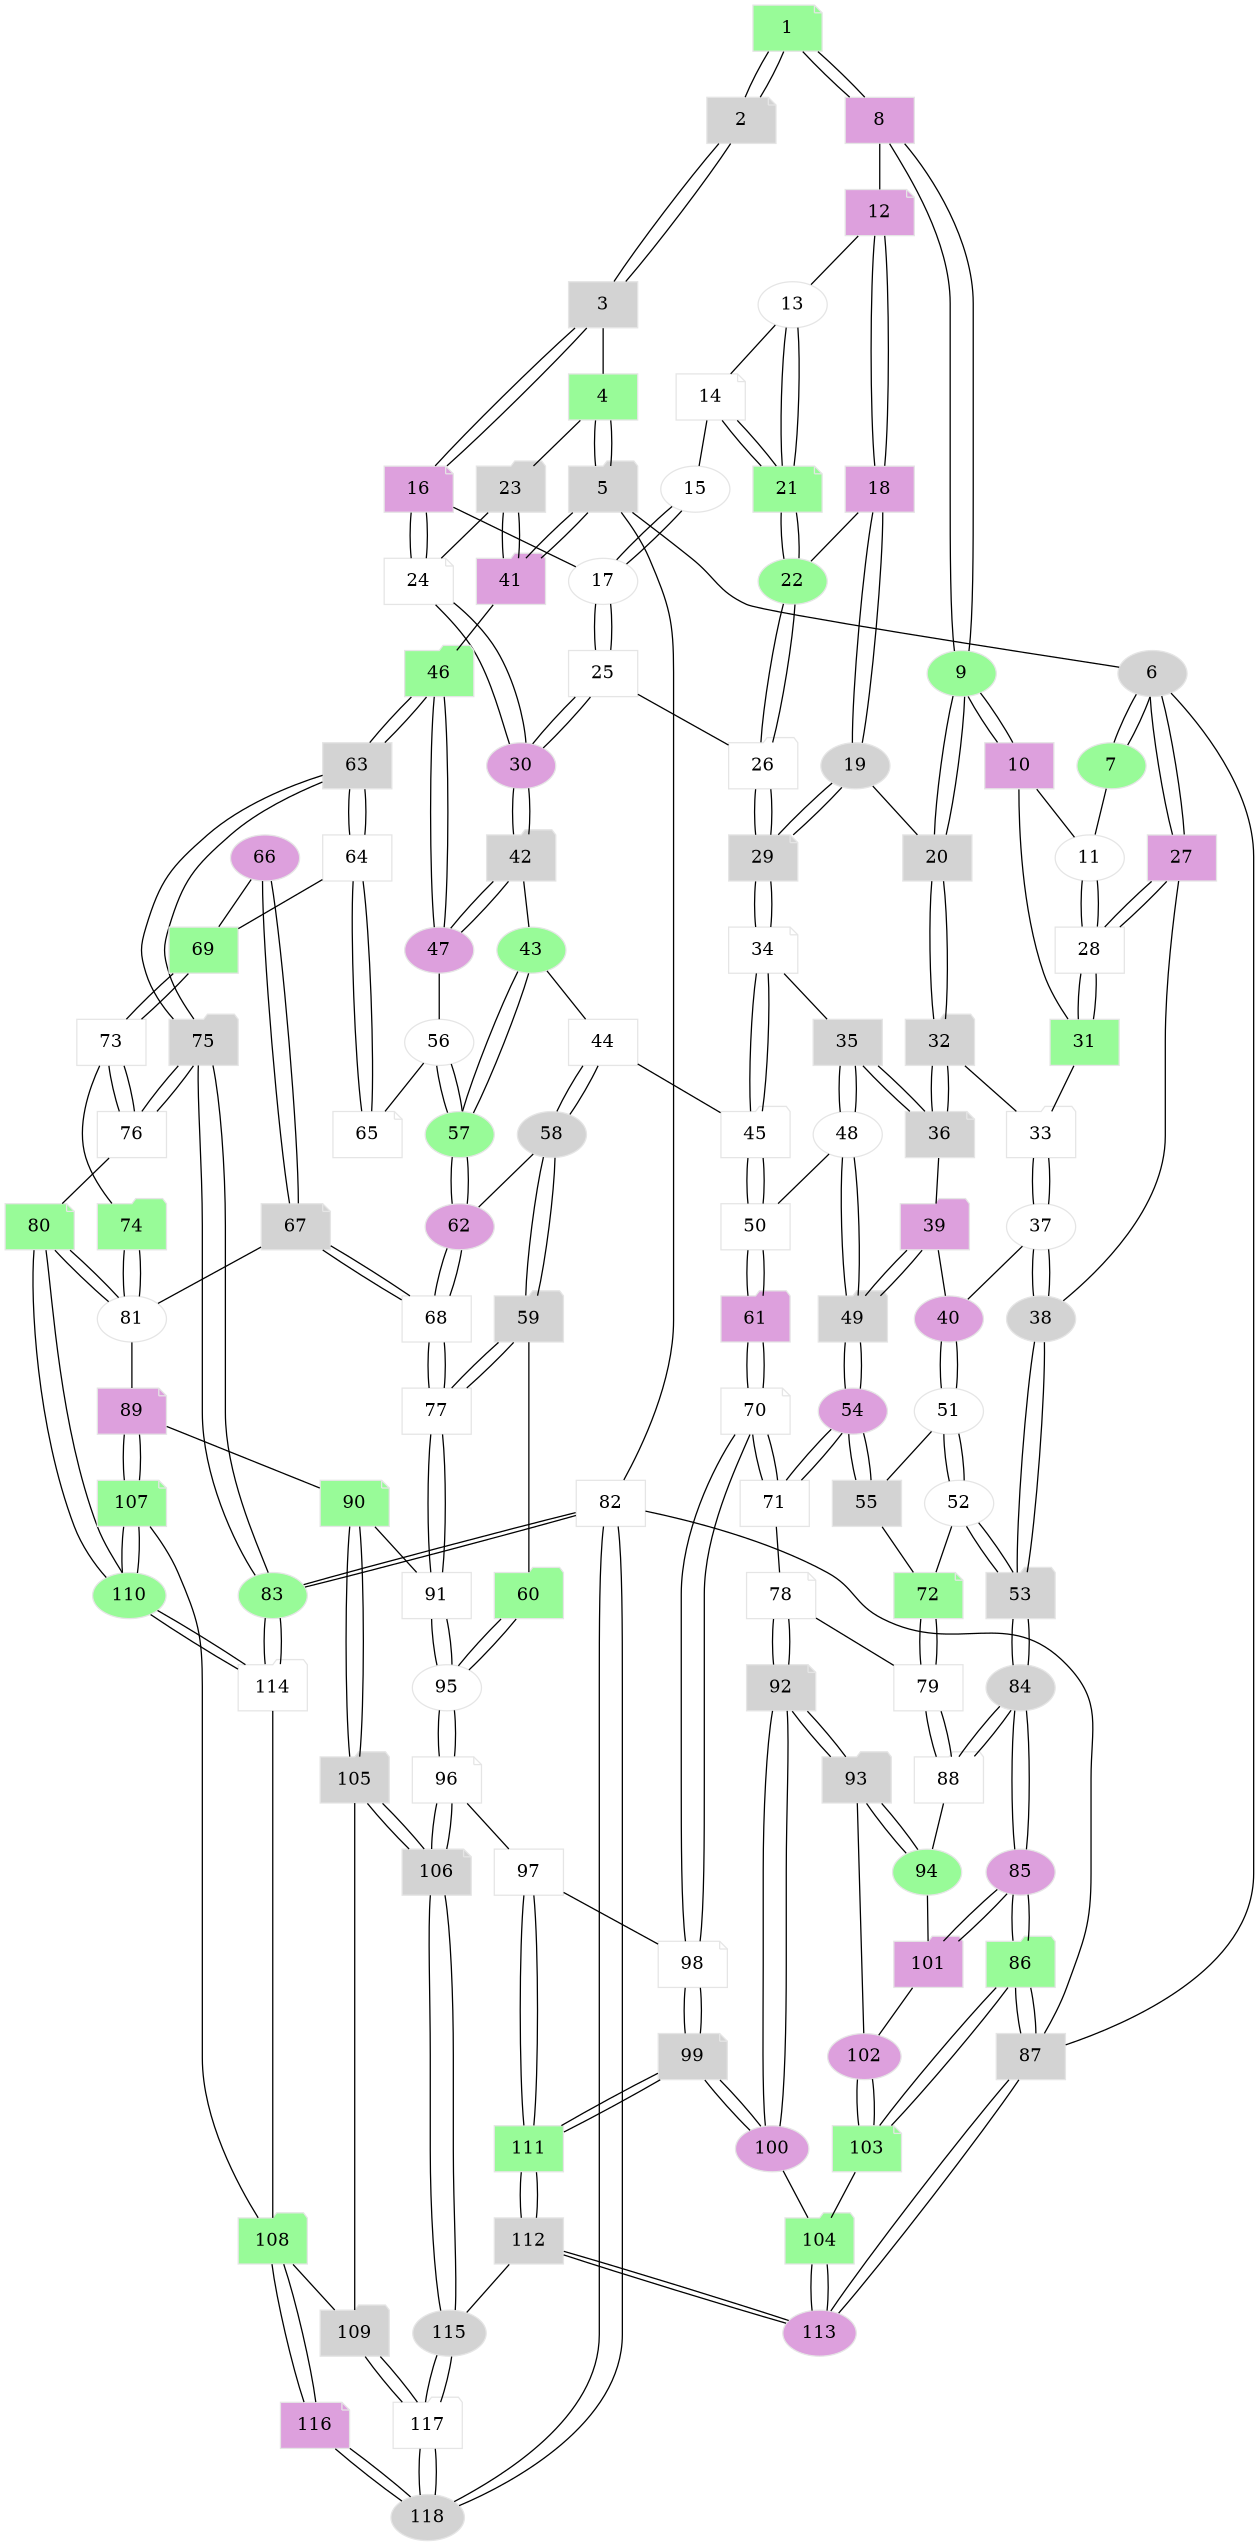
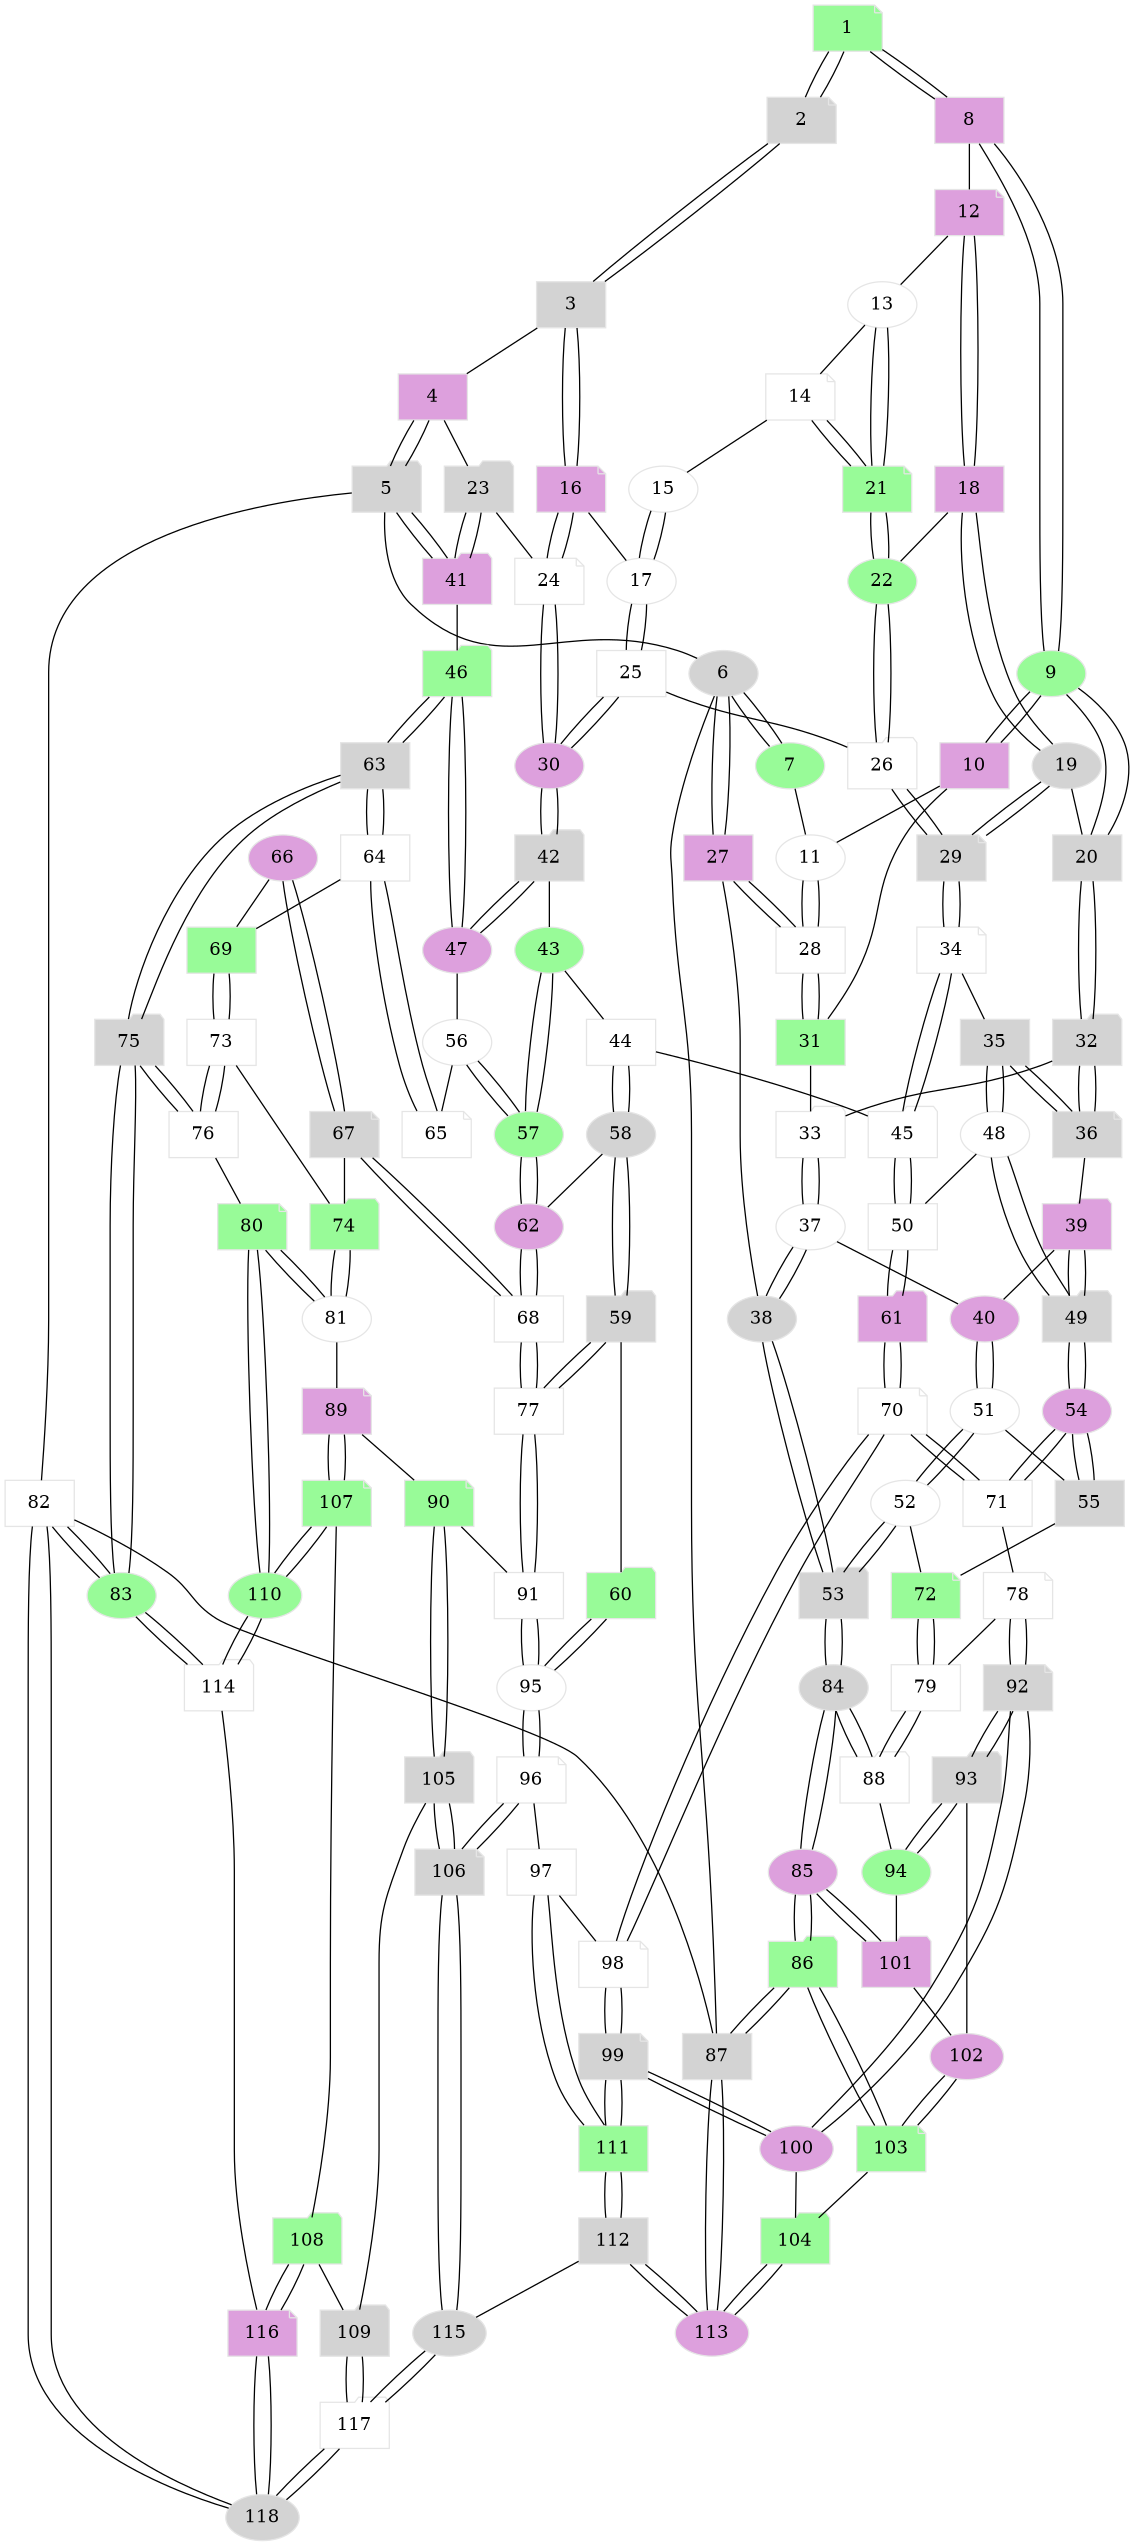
(603, 397) -> (433, 397)
(212, 1274) -> (344, 1181)
(273, 1964) -> (234, 2011)
